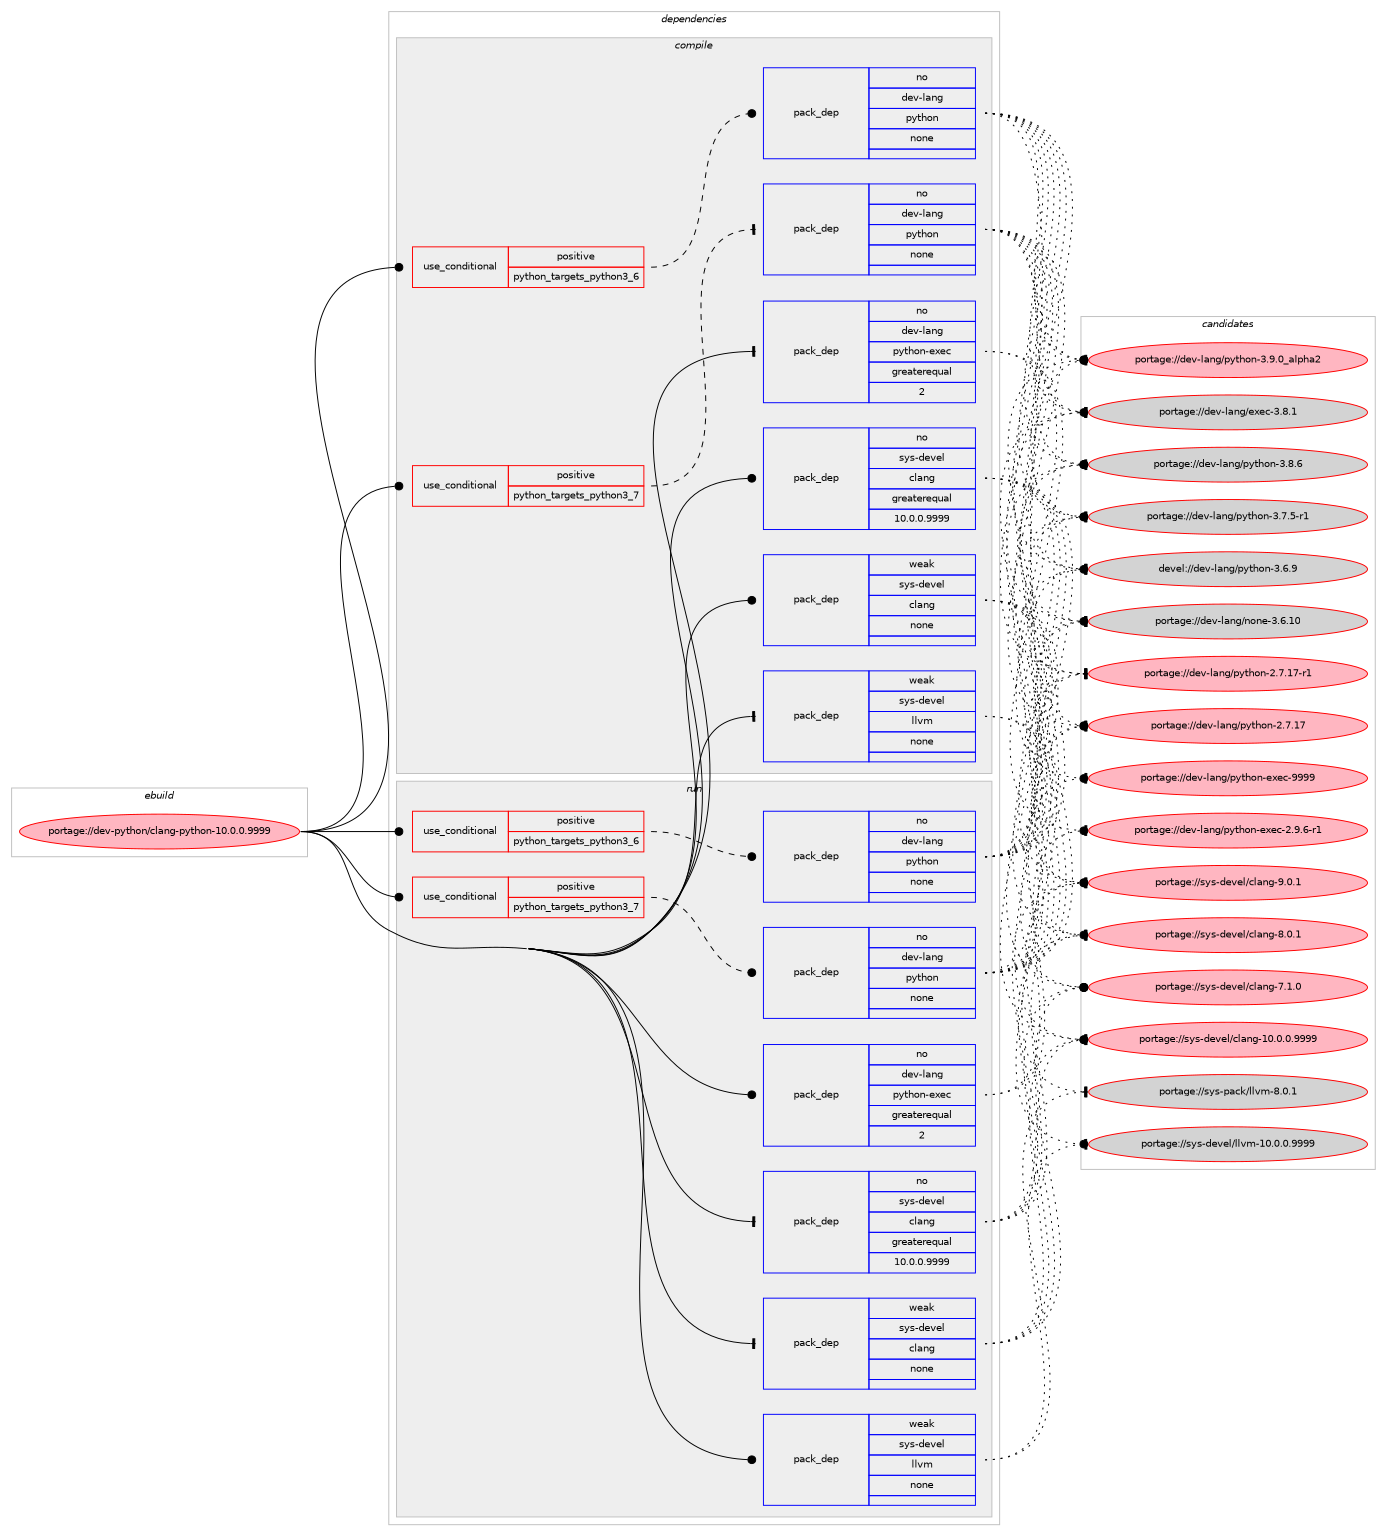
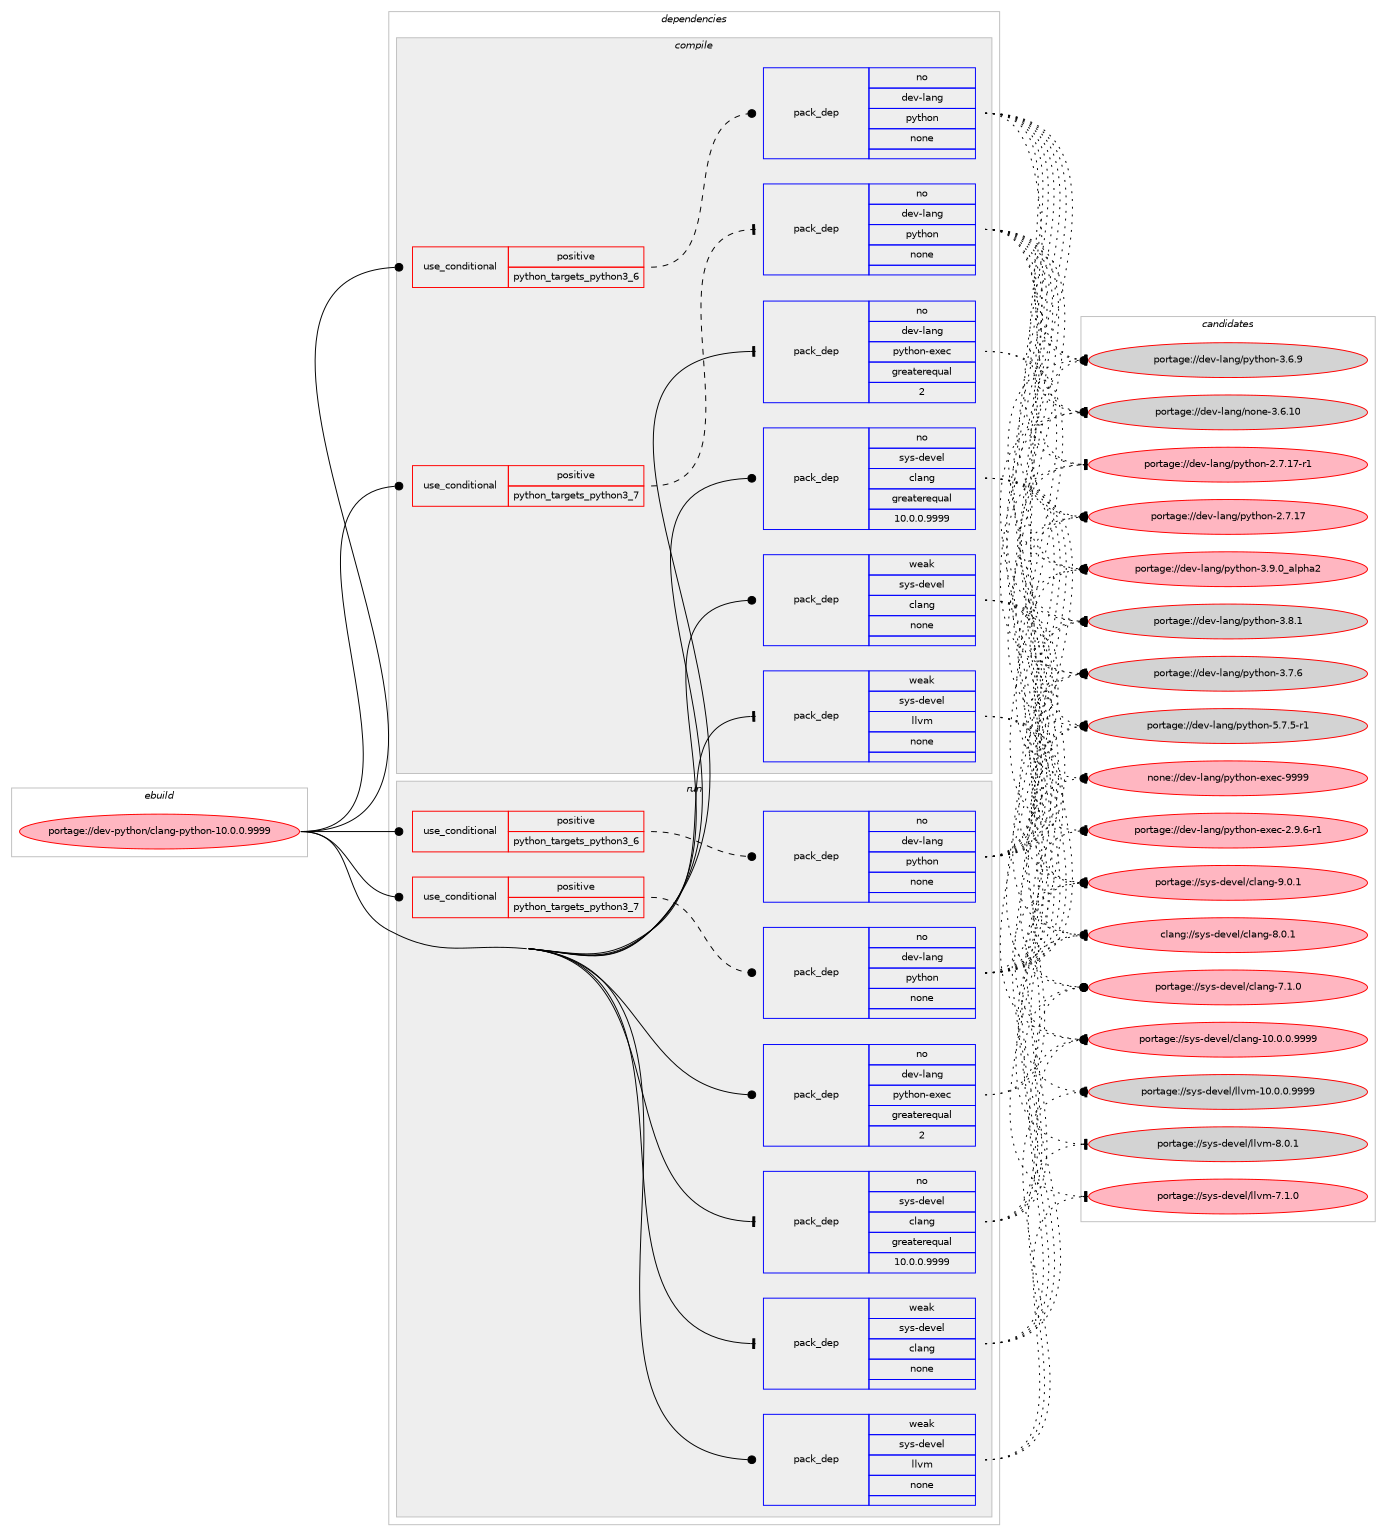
(1228, 412) -> (1228, 621)
(1228, 465) -> (1228, 674)
(1228, 517) -> (1228, 726)
(1228, 569) -> (1228, 360)
(1228, 778) -> (1228, 778)
(1228, 935) -> (1228, 935)
(1228, 1092) -> (1228, 1144)
none -> (1228, 1197)
